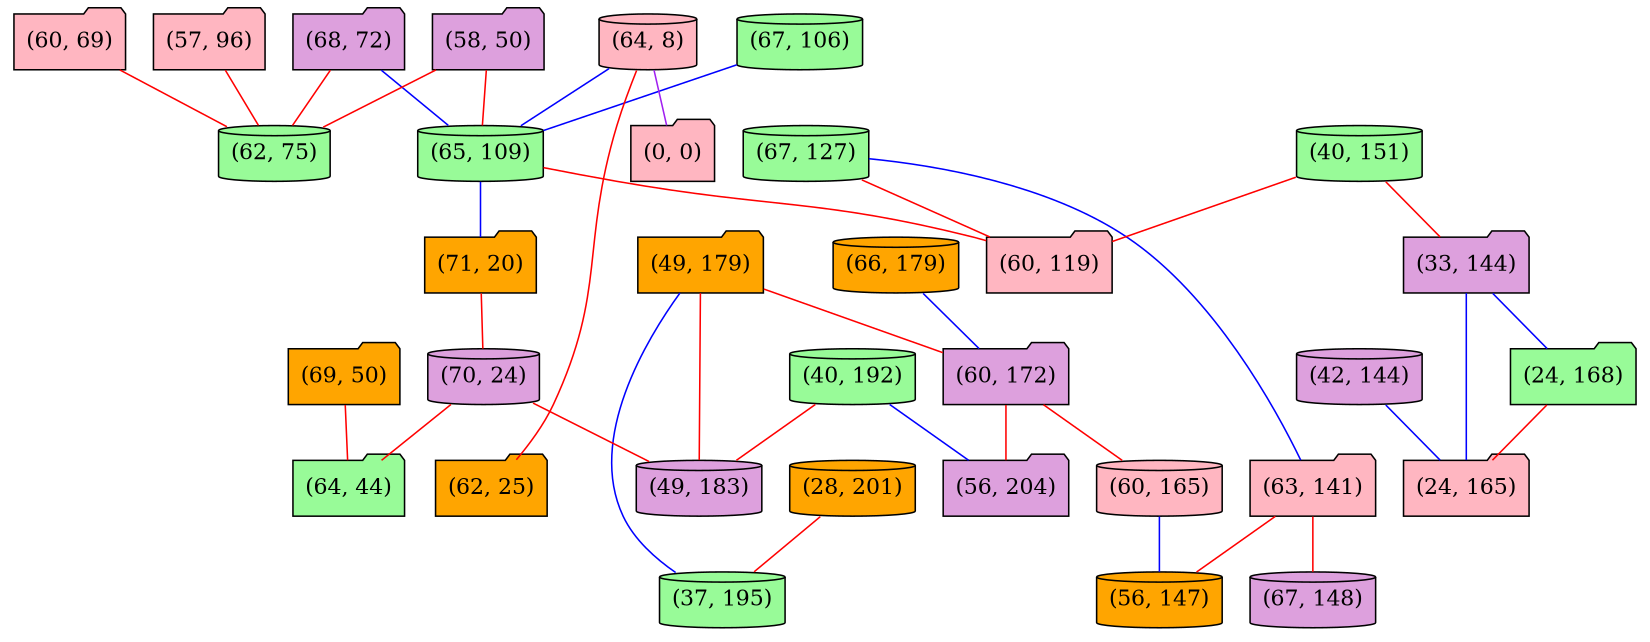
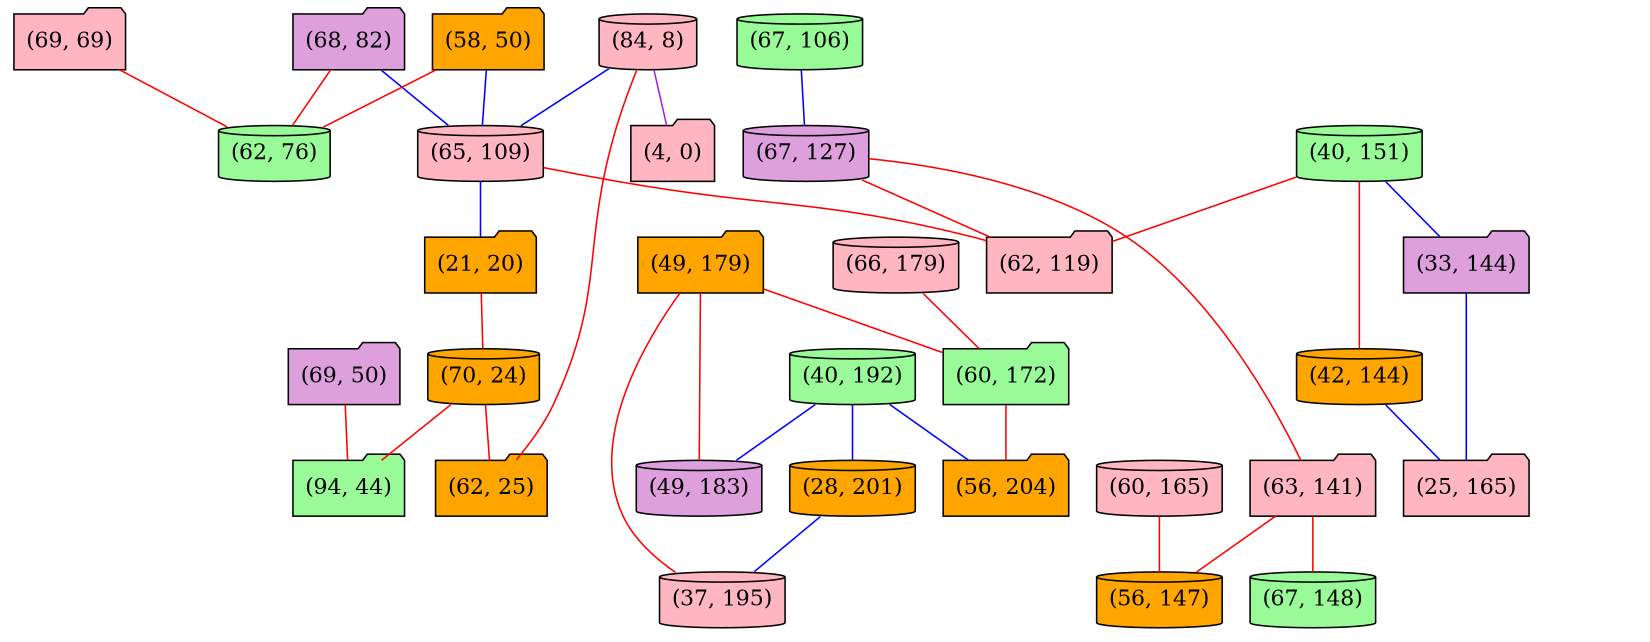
(70, 42) -> (70, 42)
(209, 42) -> none
(349, 42) -> (349, 42)
(488, 42) -> (488, 42)
(648, 42) -> (648, 42)
(484, 98) -> (484, 98)
(640, 98) -> (803, 98)
(274, 153) -> (274, 153)
(480, 153) -> (480, 153)
(673, 153) -> (673, 153)
(806, 153) -> (806, 153)
(1413, 209) -> (1413, 209)
(1143, 250) -> (1143, 250)
(480, 265) -> (480, 265)
(896, 265) -> (896, 265)
(1049, 265) -> (1049, 265)
none -> (1359, 265)
(951, 321) -> (951, 321)
(344, 377) -> (344, 377)
(484, 377) -> (484, 377)
(1006, 377) -> (1006, 377)
(1359, 377) -> (1359, 377)
(1573, 377) -> none
(615, 429) -> (614, 436)
(591, 432) -> (487, 433)
(776, 432) -> (776, 432)
none -> (852, 433)
(1083, 433) -> none
(349, 488) -> (349, 488)
(1006, 488) -> (1006, 488)
(1466, 488) -> (1466, 488)
(787, 544) -> (787, 544)
(1159, 544) -> (1159, 544)
(722, 600) -> (722, 600)
(1313, 600) -> (1313, 600)
